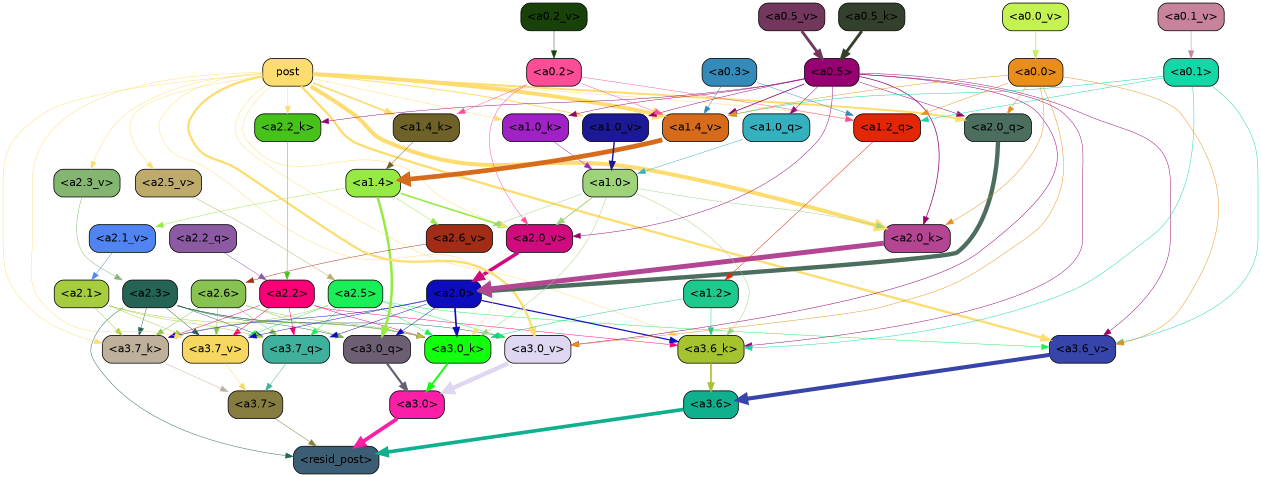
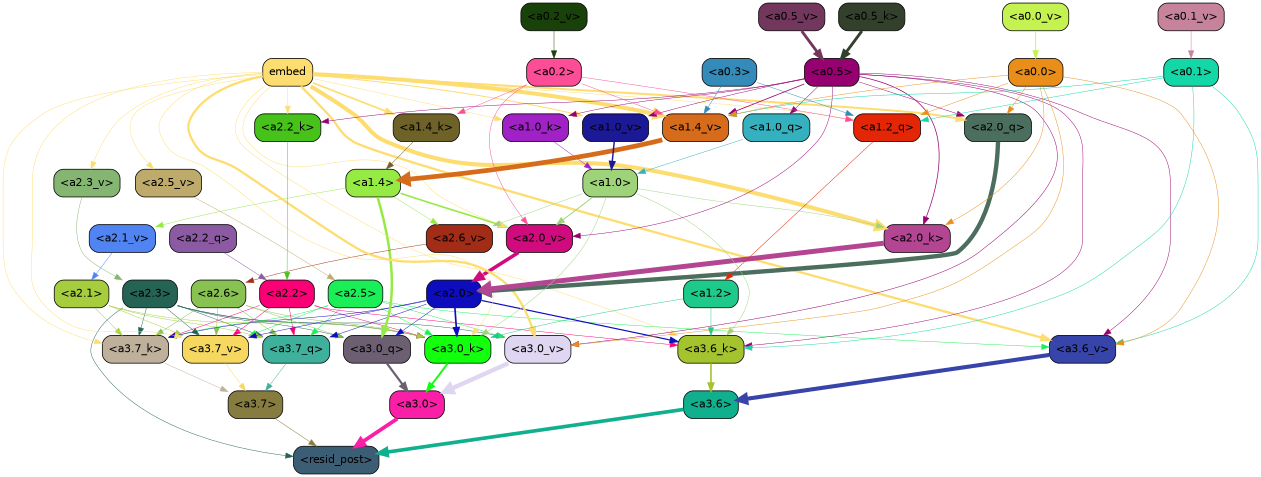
(288, 72) -> (288, 72)
(252, 322) -> (252, 322)
